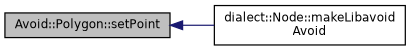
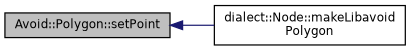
(310, 25) -> (310, 25)
